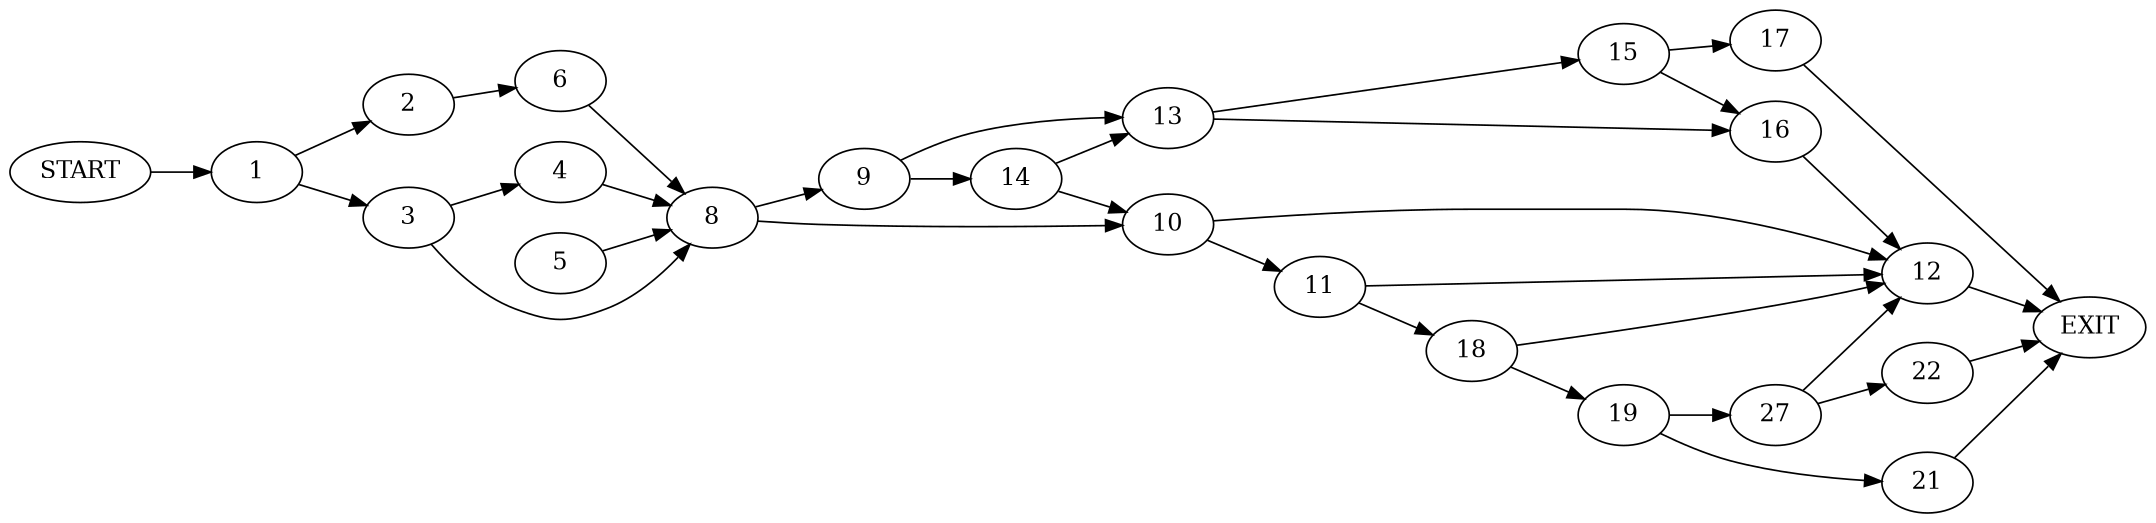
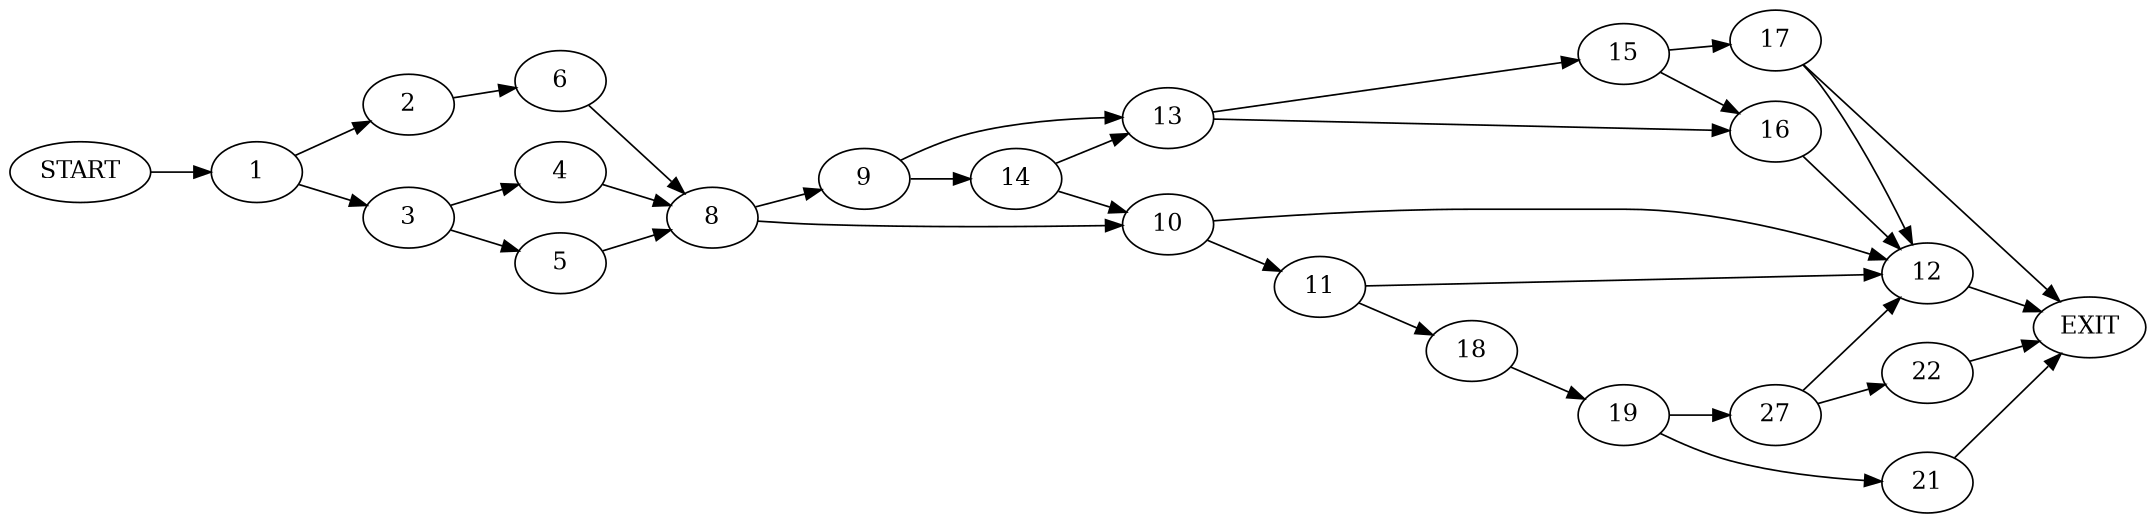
(552, 319) -> (477, 238)
(1693, 319) -> (1859, 144)
